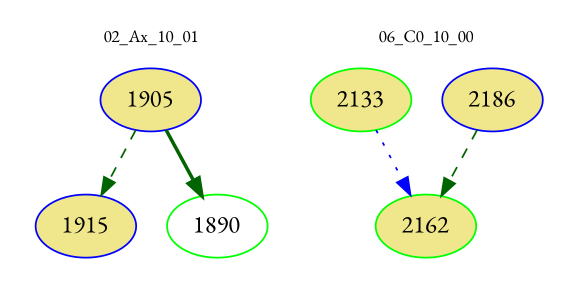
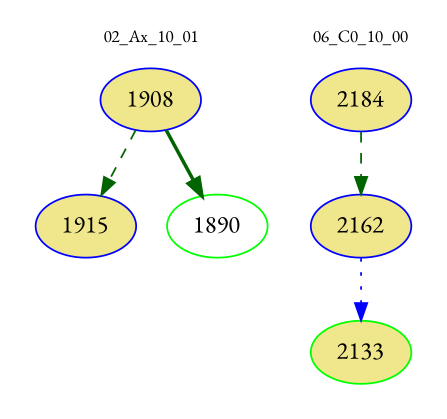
(151, 100) -> (151, 100)
(493, 100) -> (361, 100)
(389, 155) -> (361, 281)
(426, 226) -> (361, 226)
